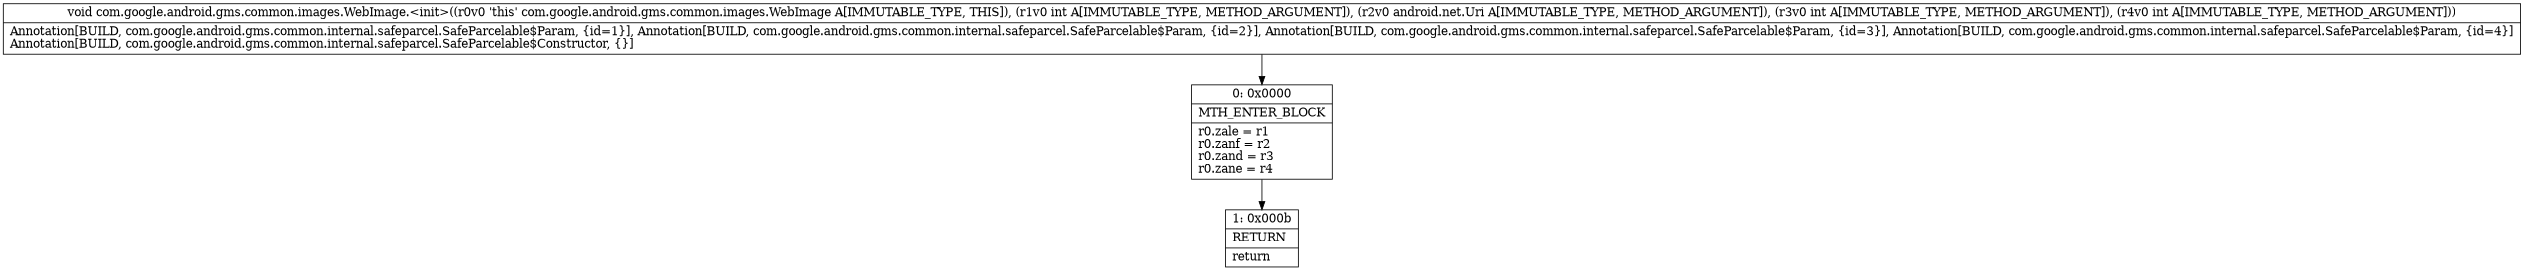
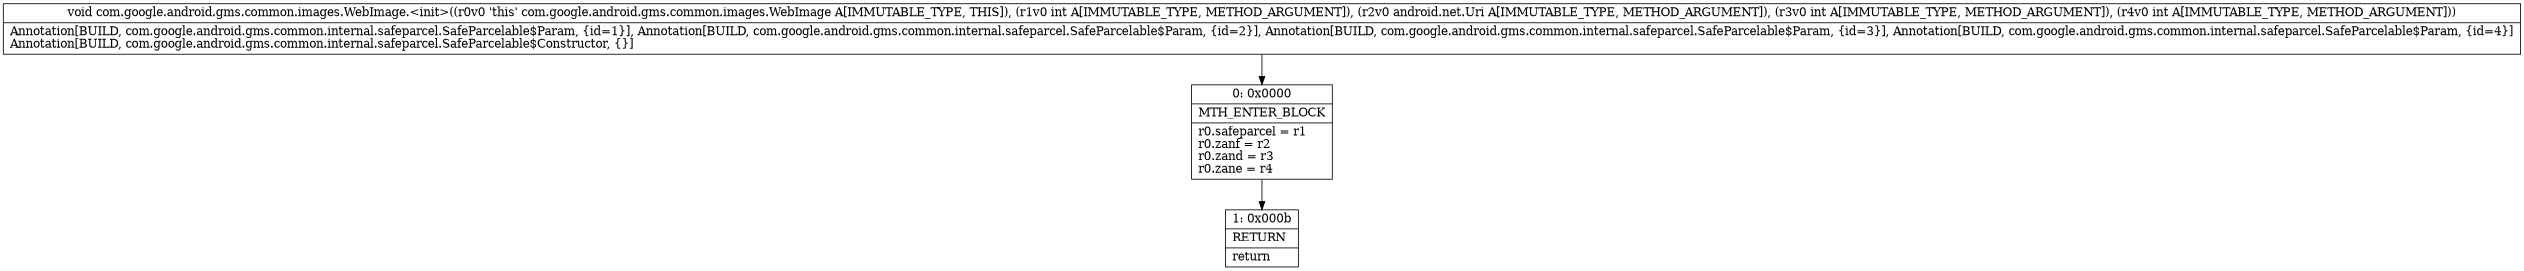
(1234, 132) -> (1252, 132)
